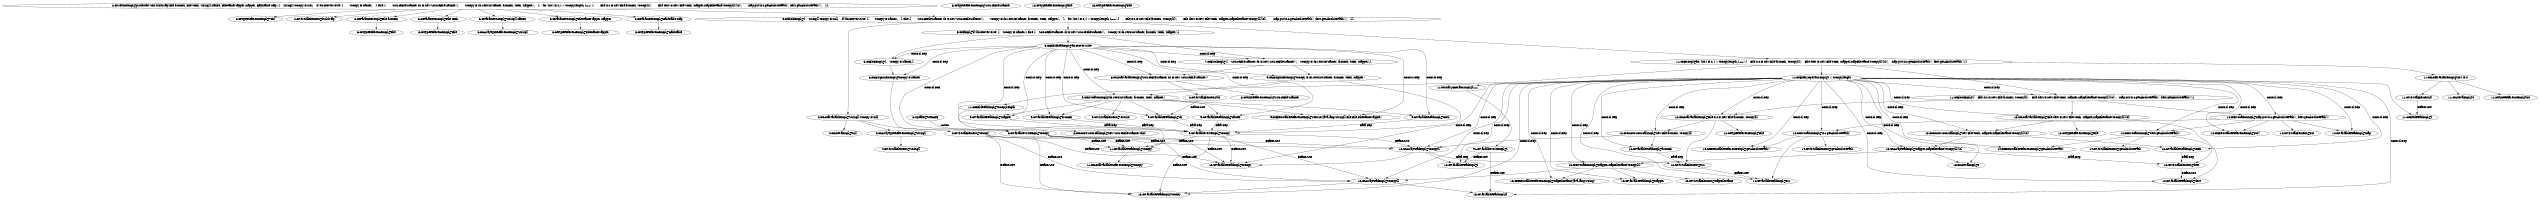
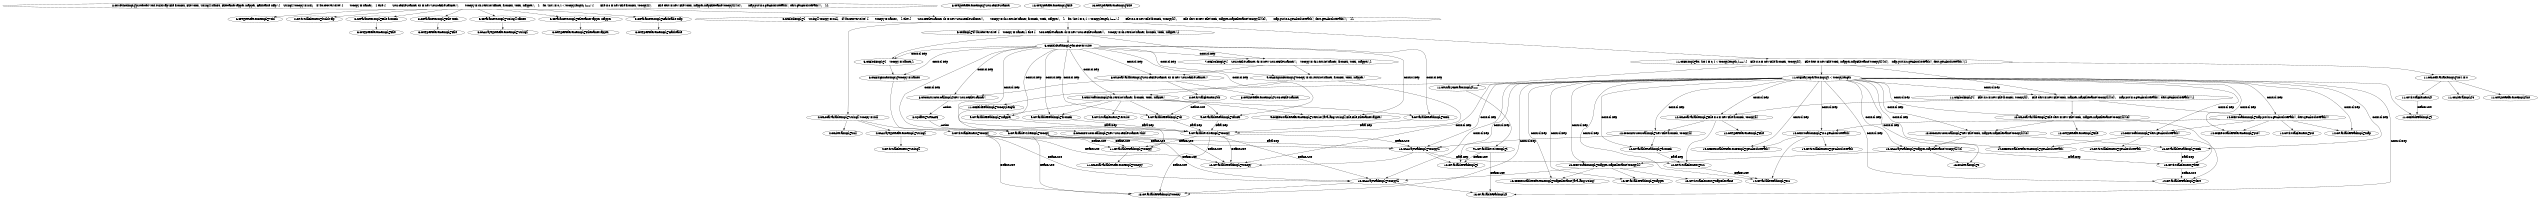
none -> (953, 98)
(1273, 141) -> (1273, 141)
